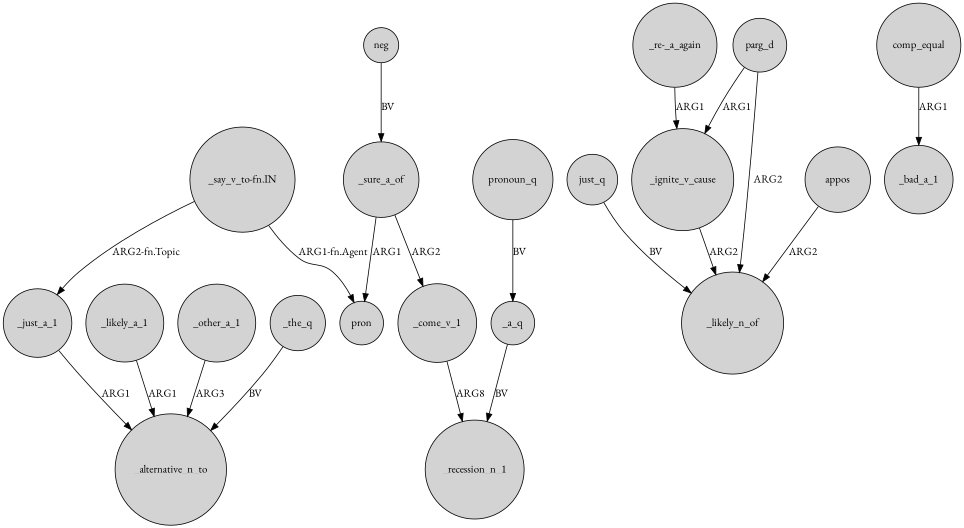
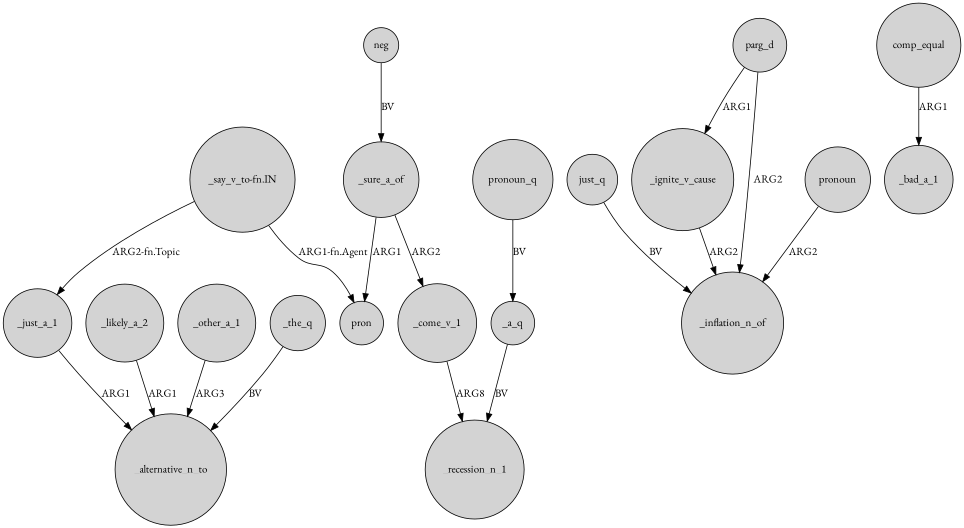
(675, 45) -> none
(838, 180) -> (838, 180)
(125, 323) -> (125, 323)
(733, 323) -> (733, 323)
